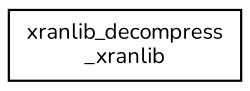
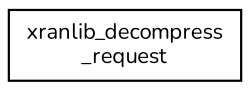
(125, 45) -> (125, 45)
